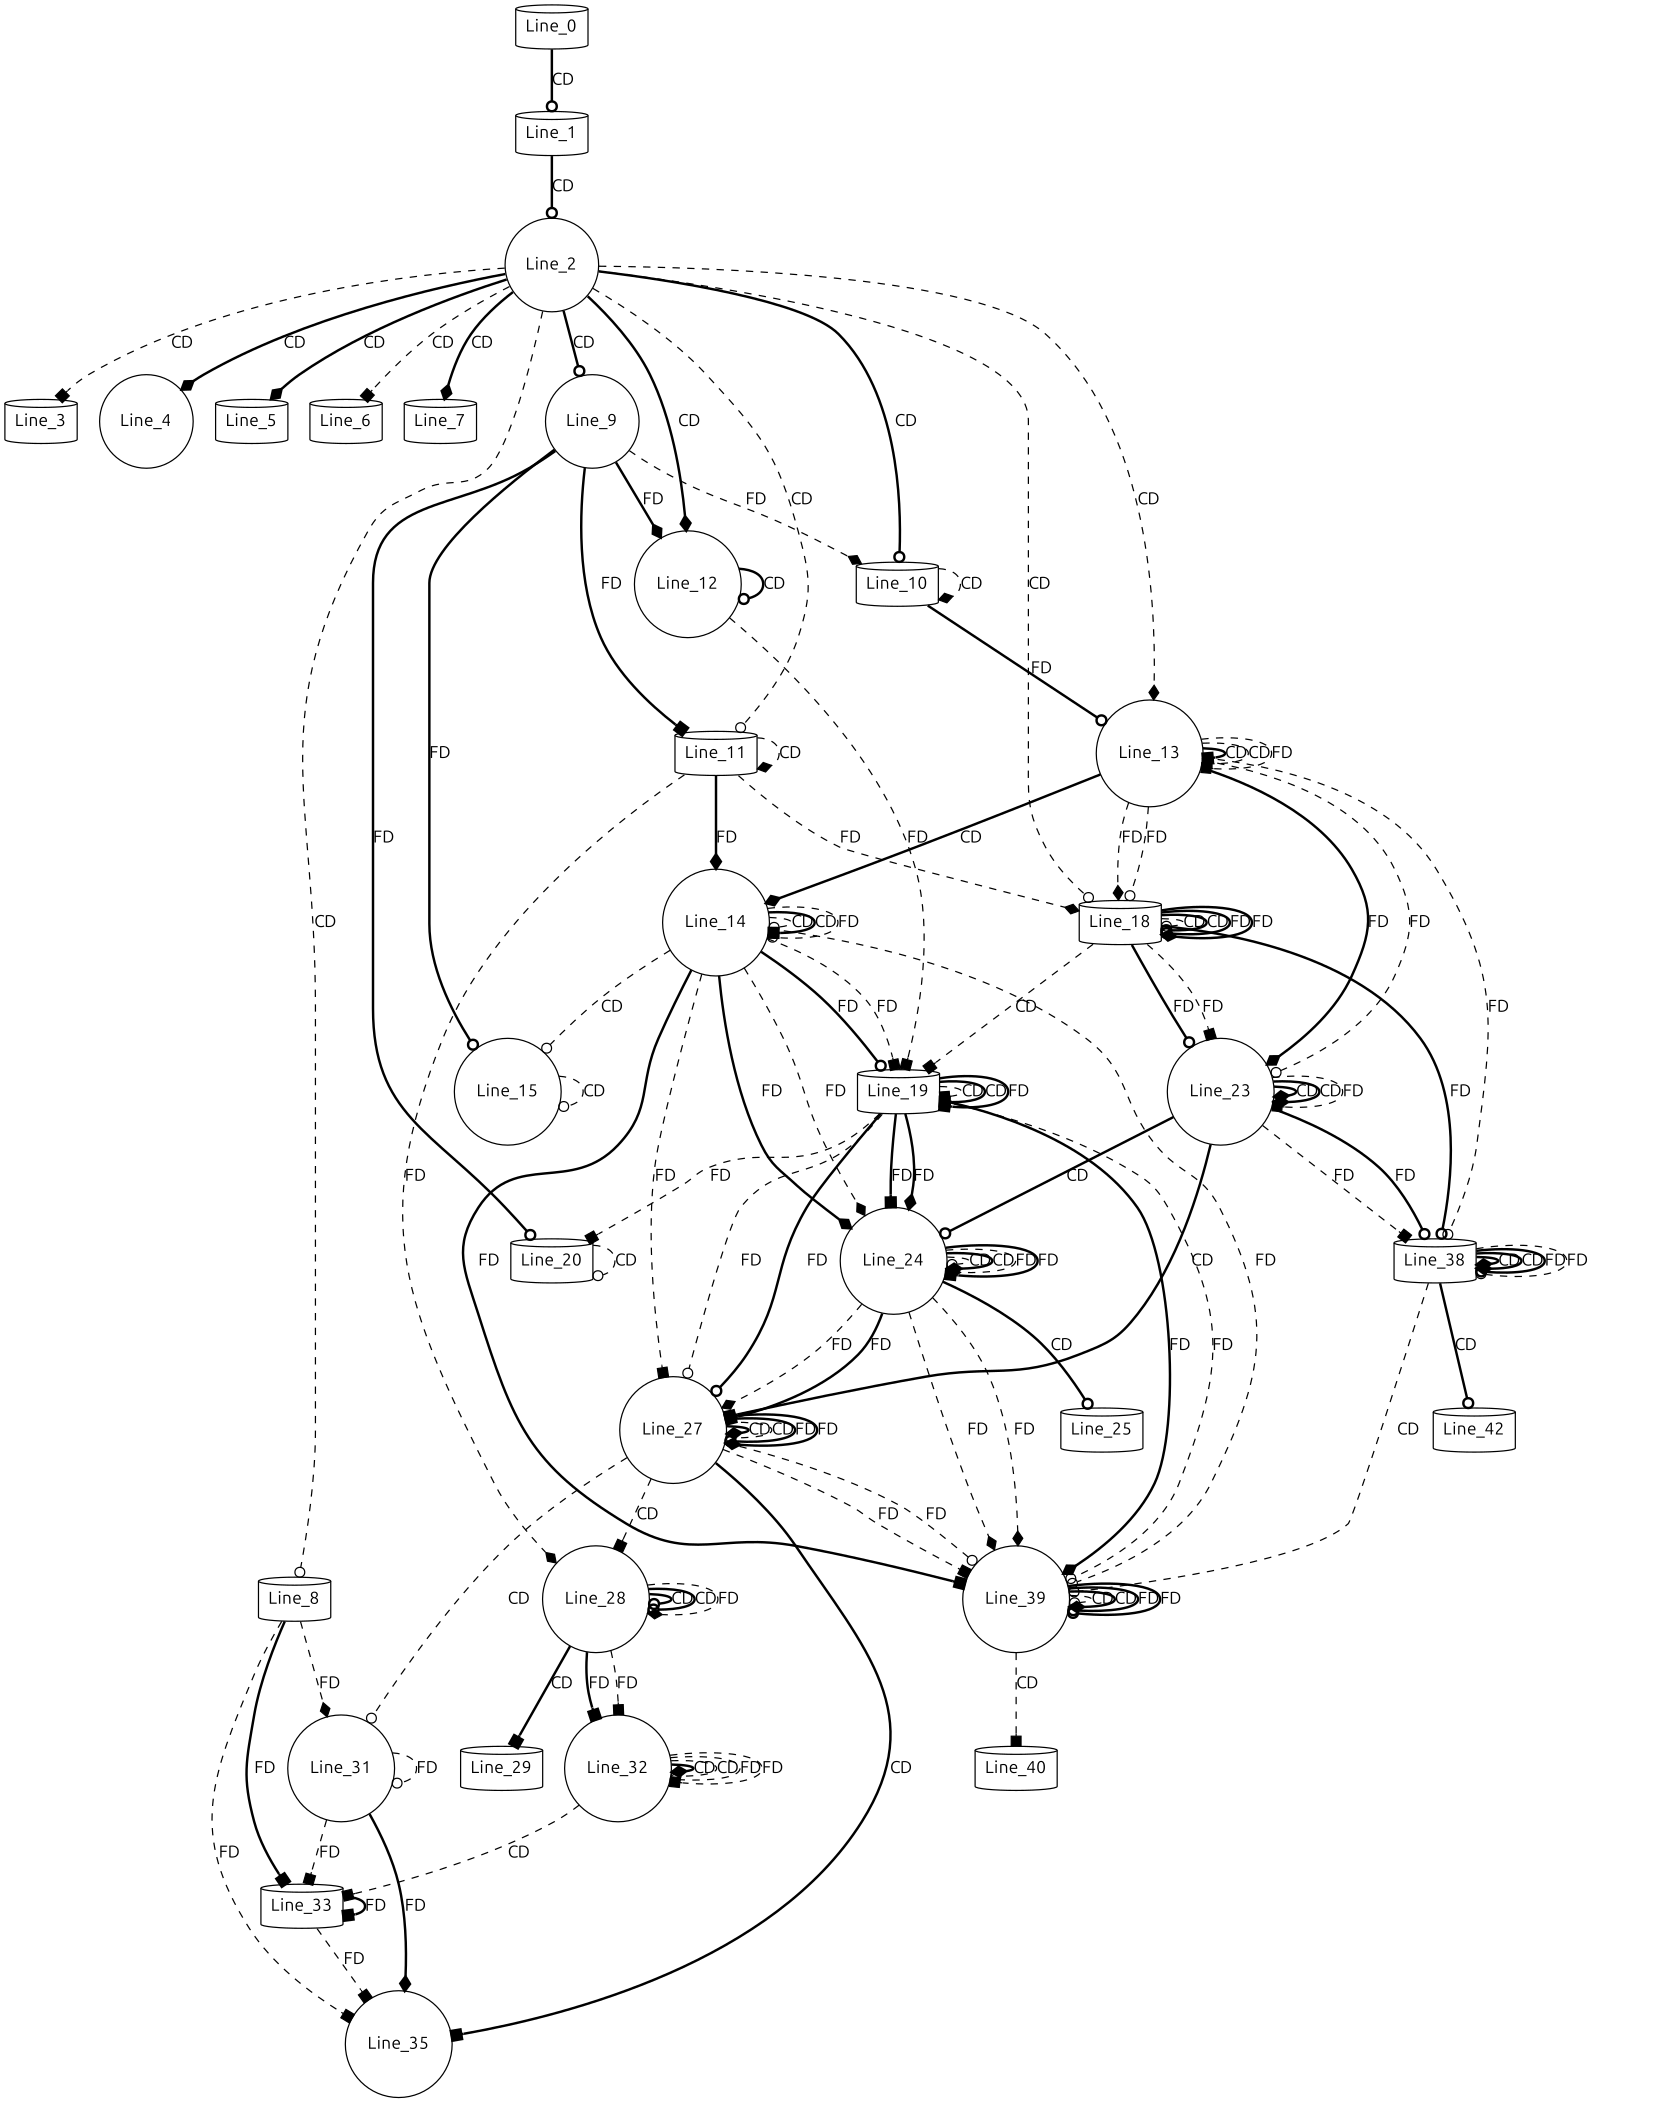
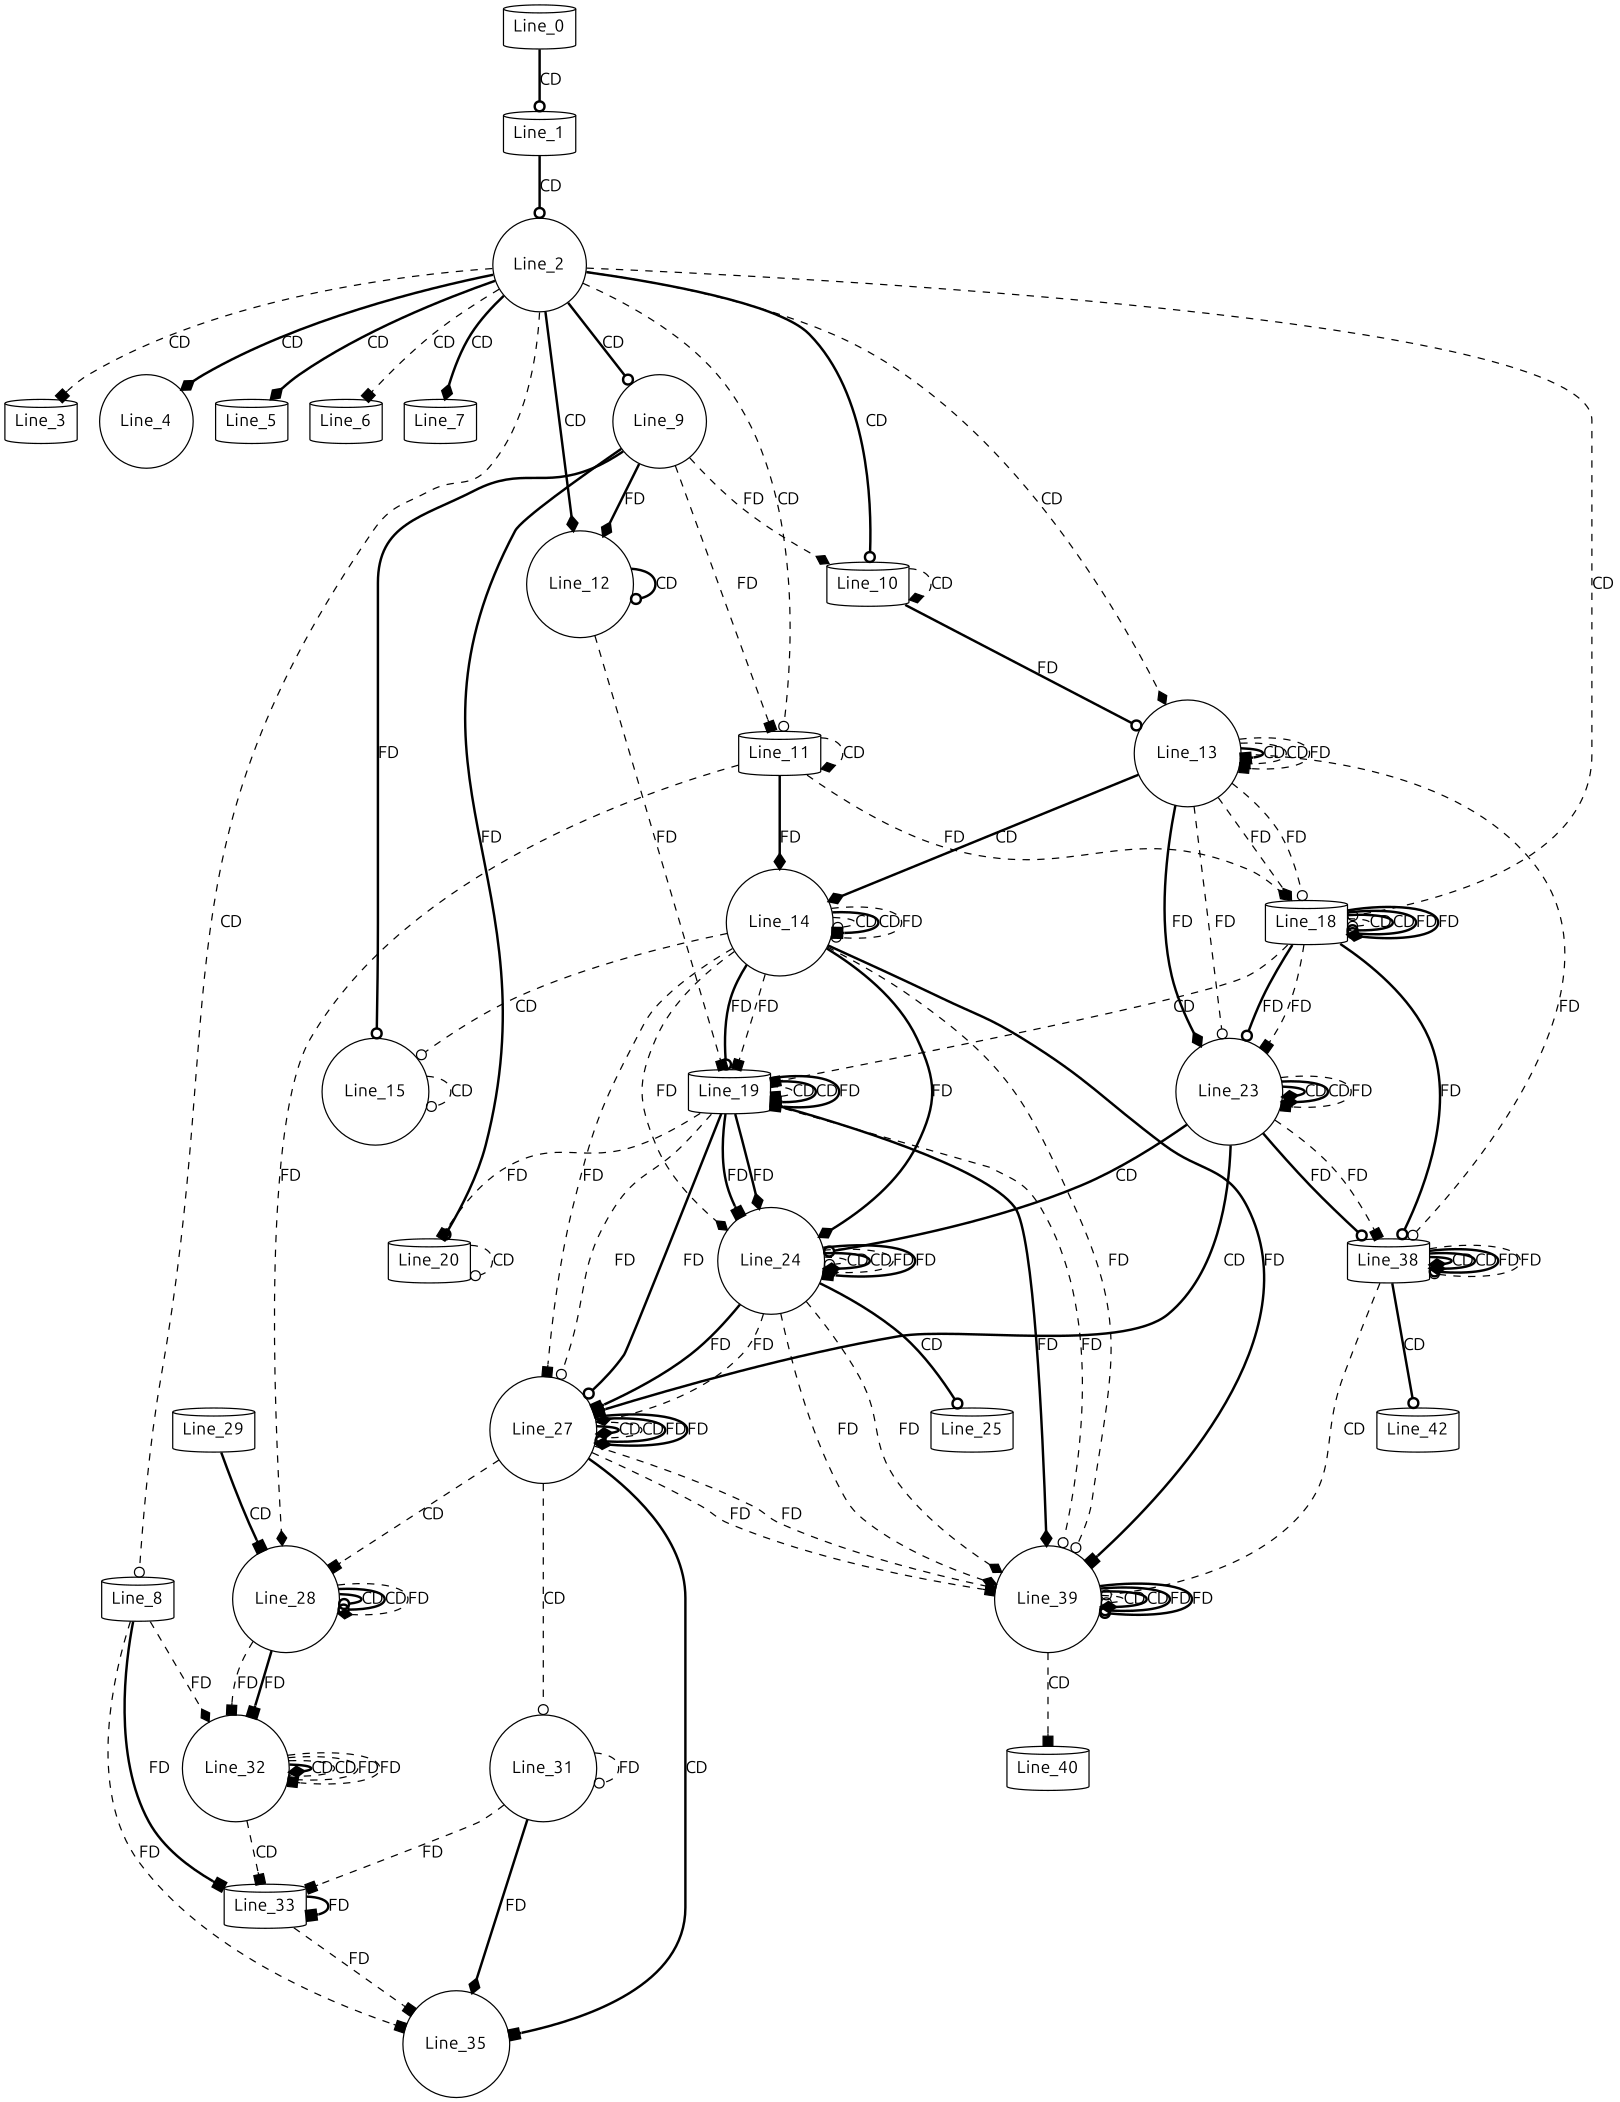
(592, 611) -> (722, 593)
(312, 1662) -> (176, 1665)
(545, 1691) -> (238, 1497)
